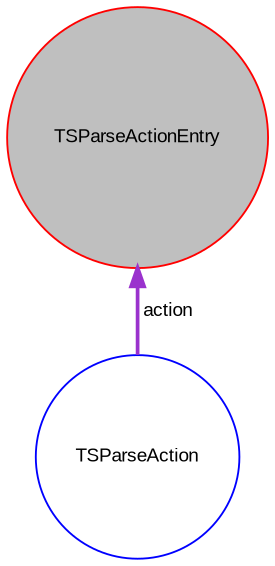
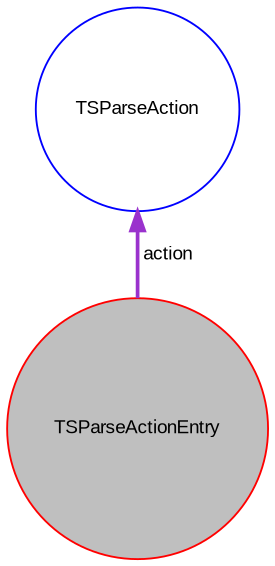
(138, 321) -> (138, 265)
